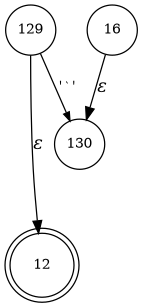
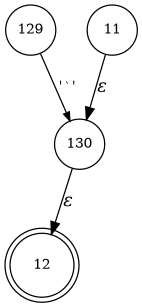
(112, 30) -> (112, 30)
(32, 138) -> (64, 195)
